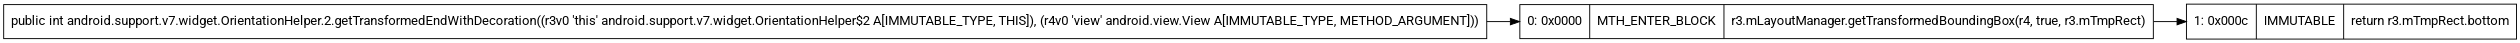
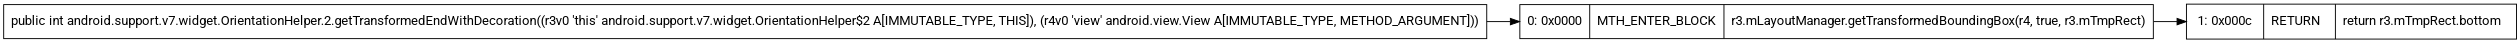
(2300, 21) -> (2296, 21)
